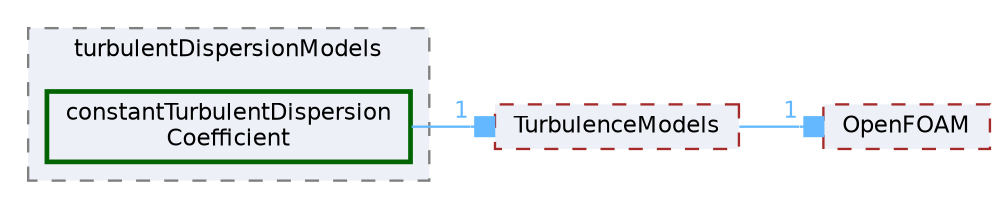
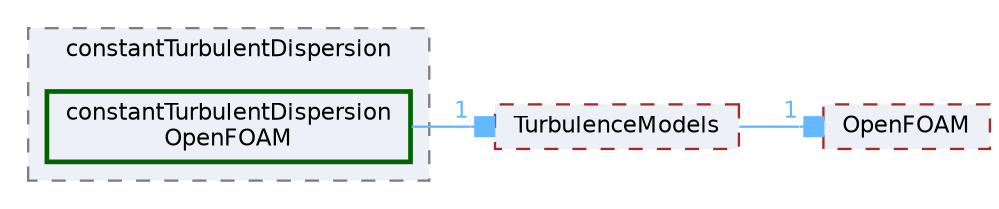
(229, 50) -> (229, 50)
(229, 127) -> (229, 127)
